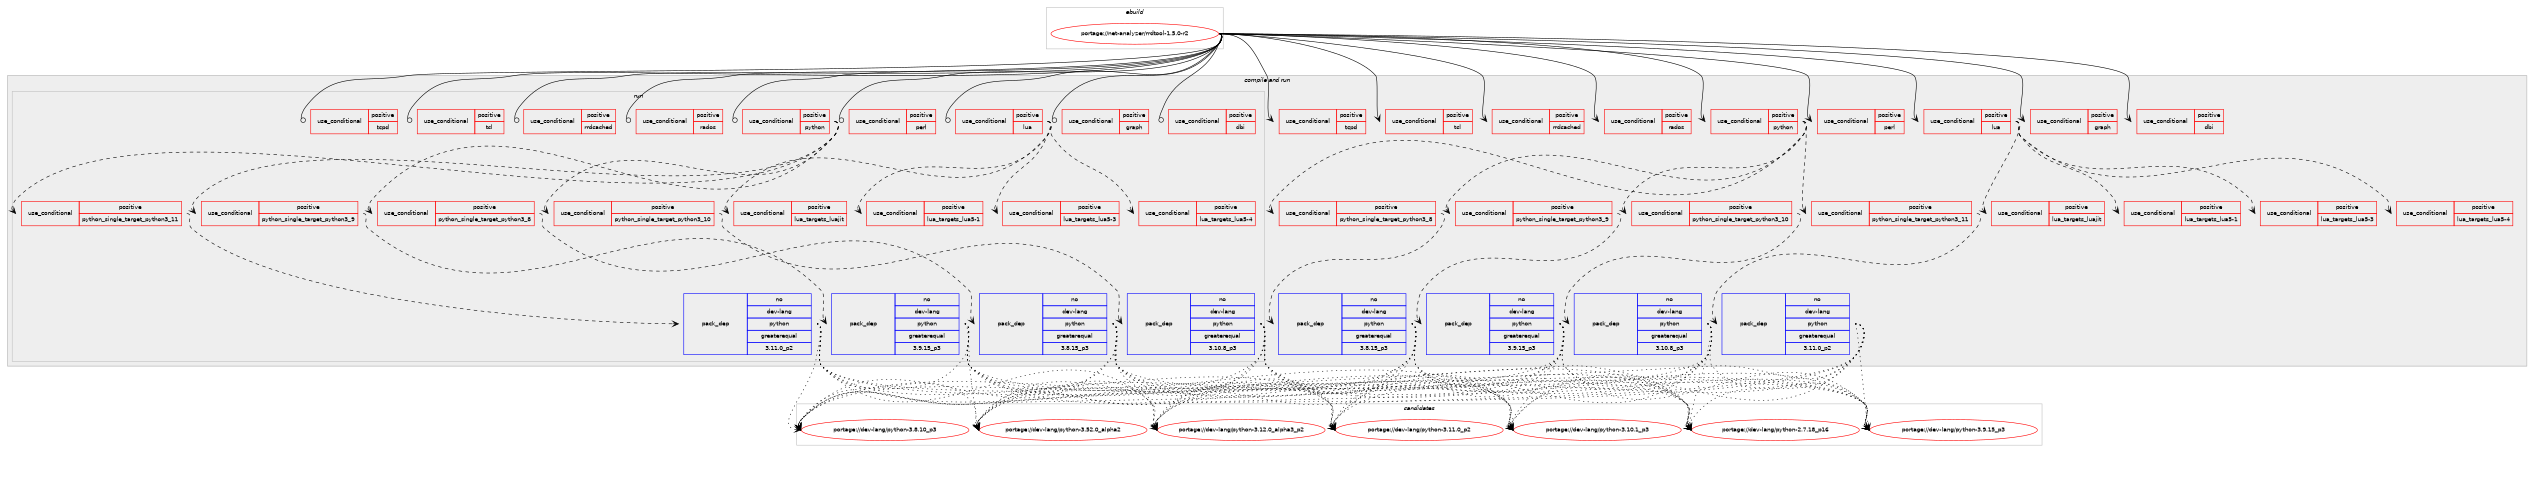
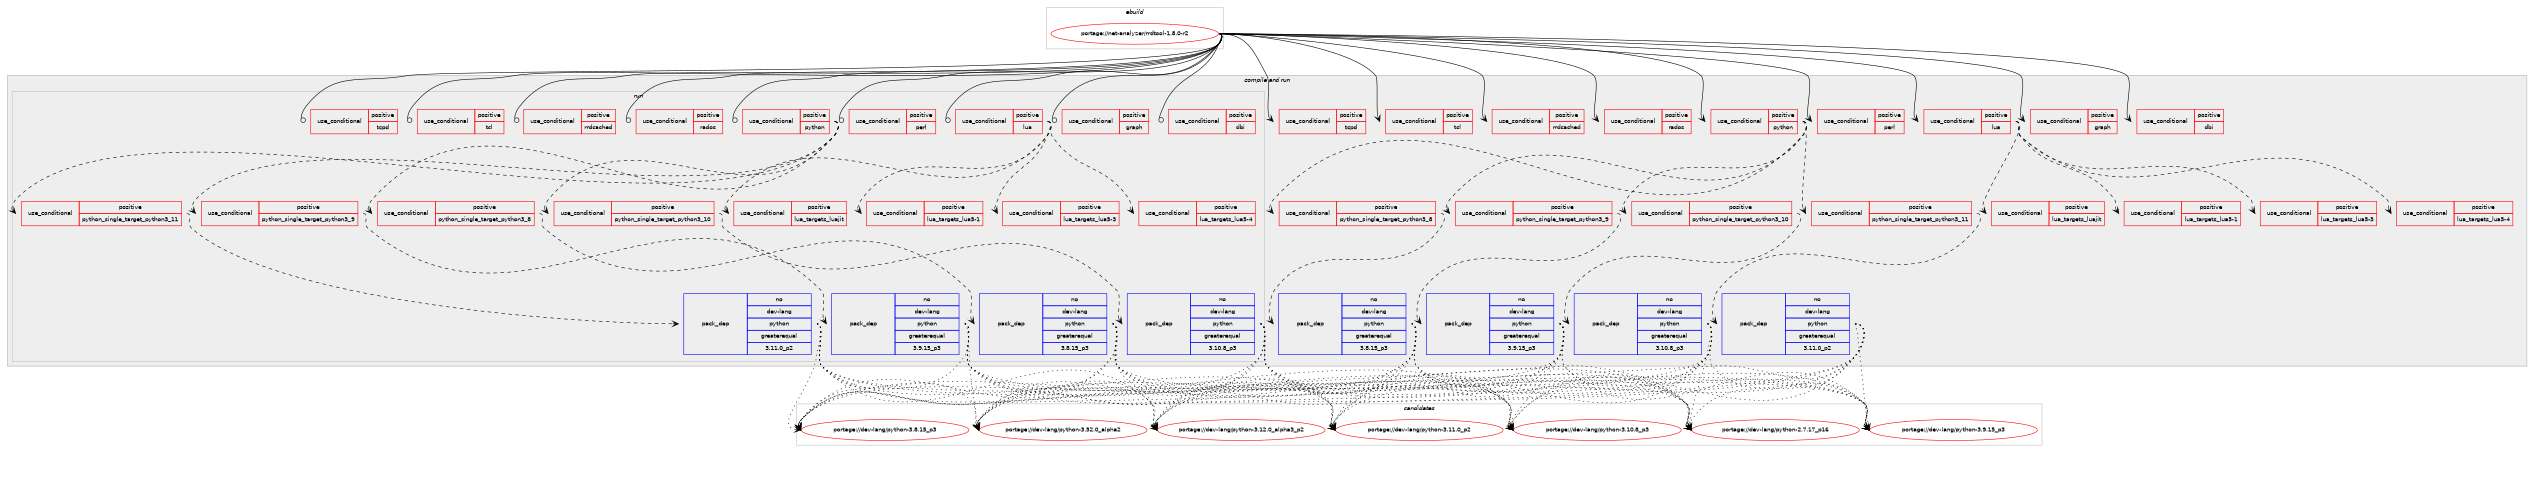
(1135, 34) -> (1135, 34)
(885, 430) -> (885, 430)
(1597, 430) -> (1597, 430)
(1776, 430) -> (1776, 430)
